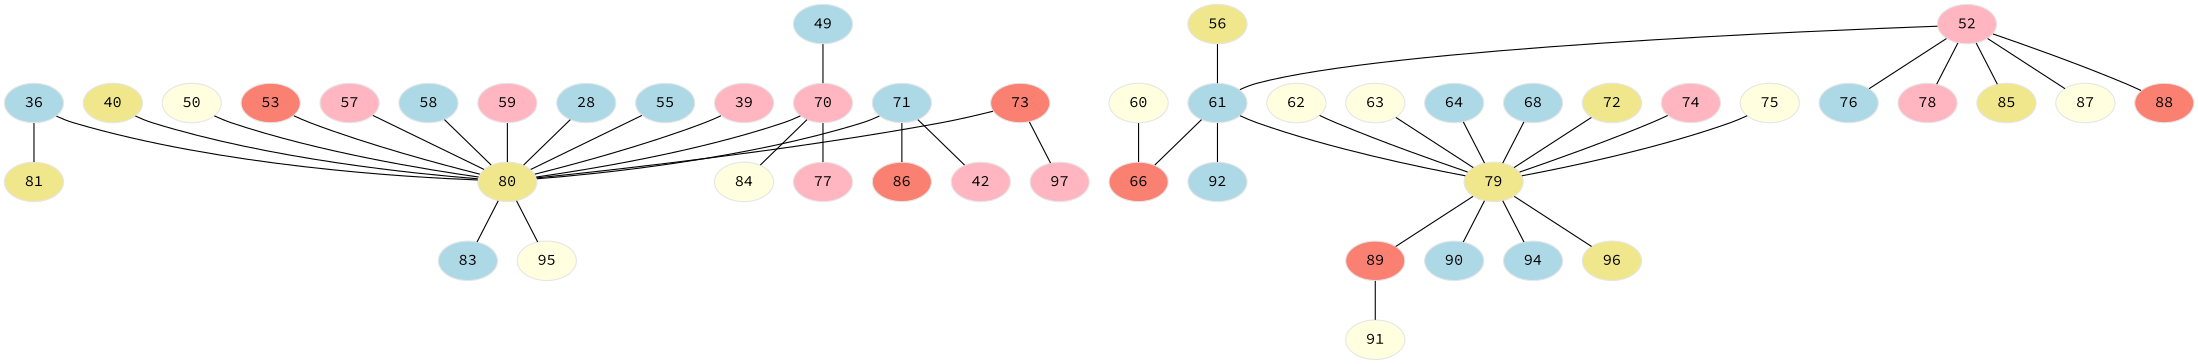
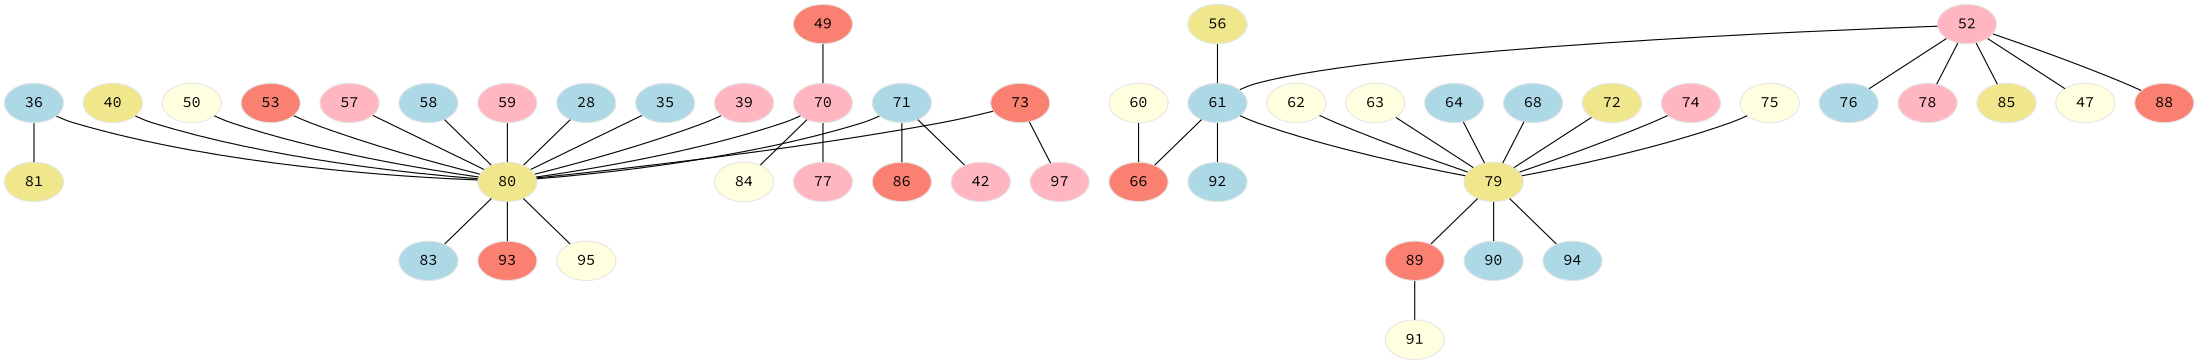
(823, 24) -> (823, 24)
(665, 103) -> (665, 103)
(2085, 103) -> (2085, 103)
none -> (507, 261)
(1612, 261) -> none
